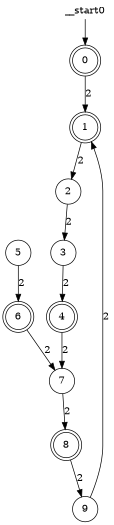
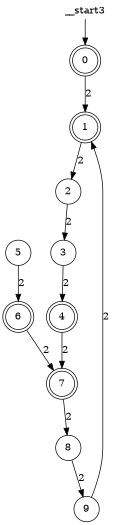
(85, 11) -> (85, 11)
(62, 381) -> (62, 384)
(66, 445) -> (68, 448)
